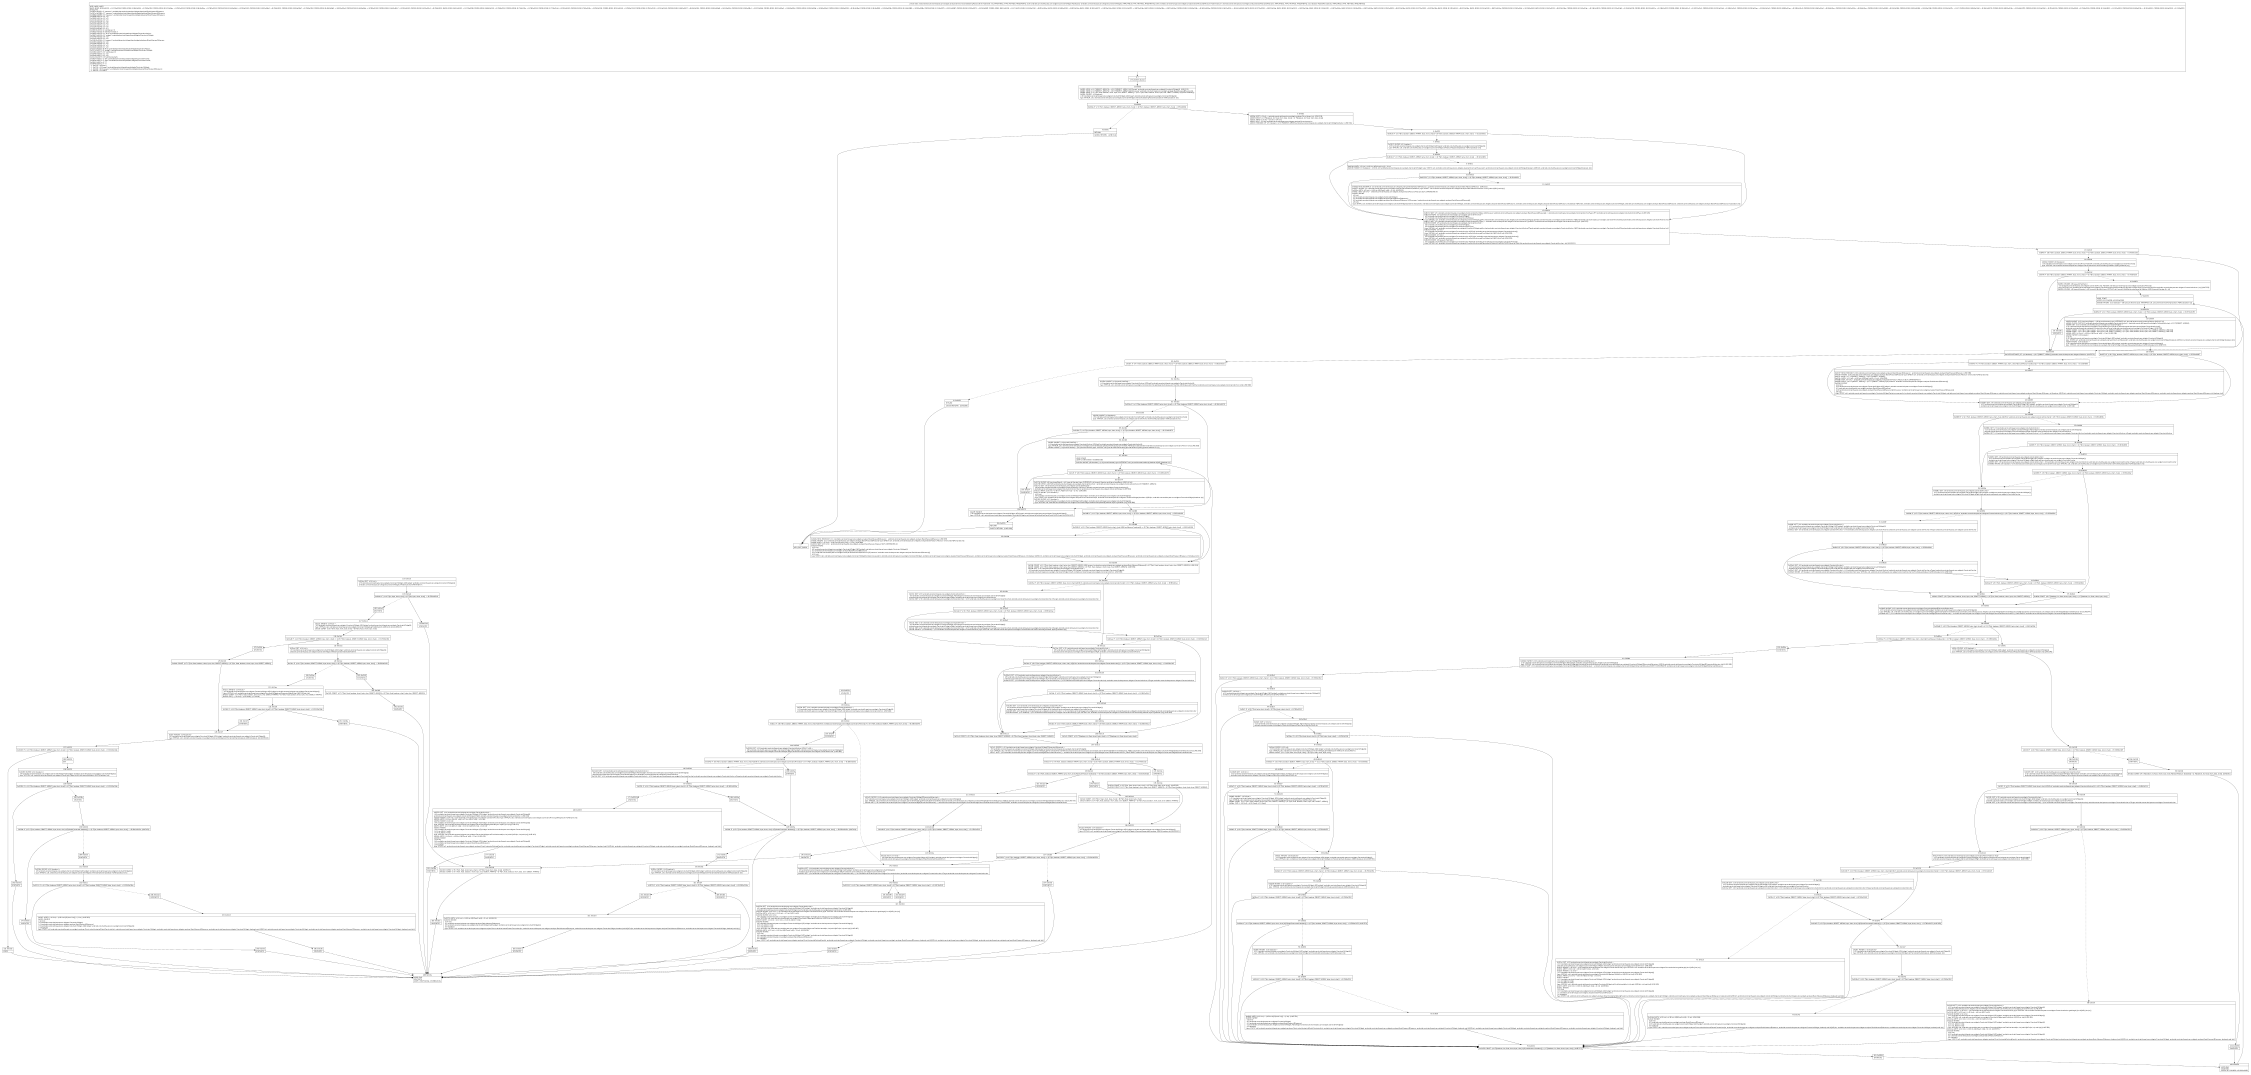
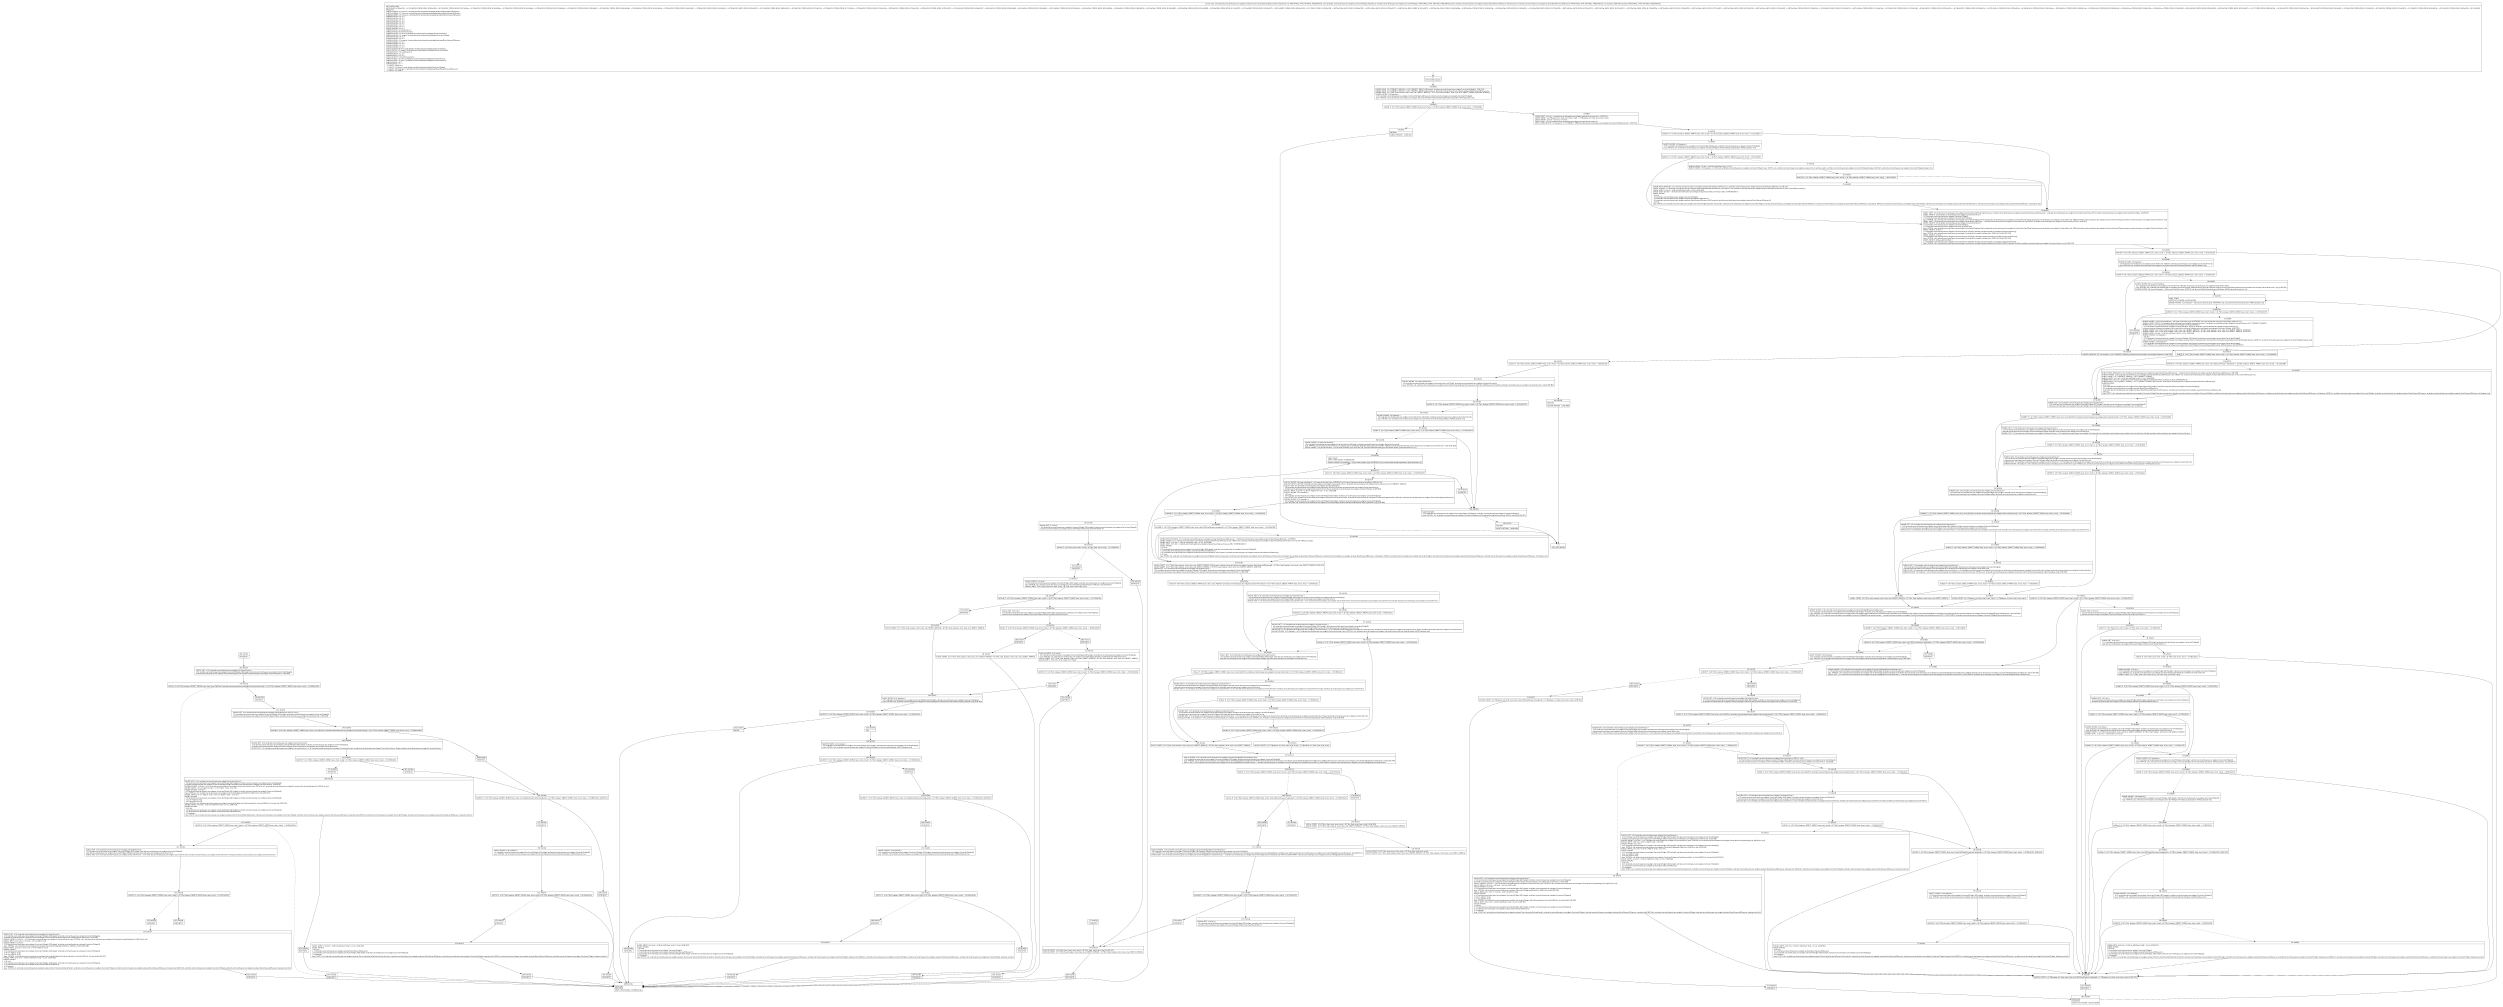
(1422, 671) -> (2054, 647)
(1129, 828) -> none
